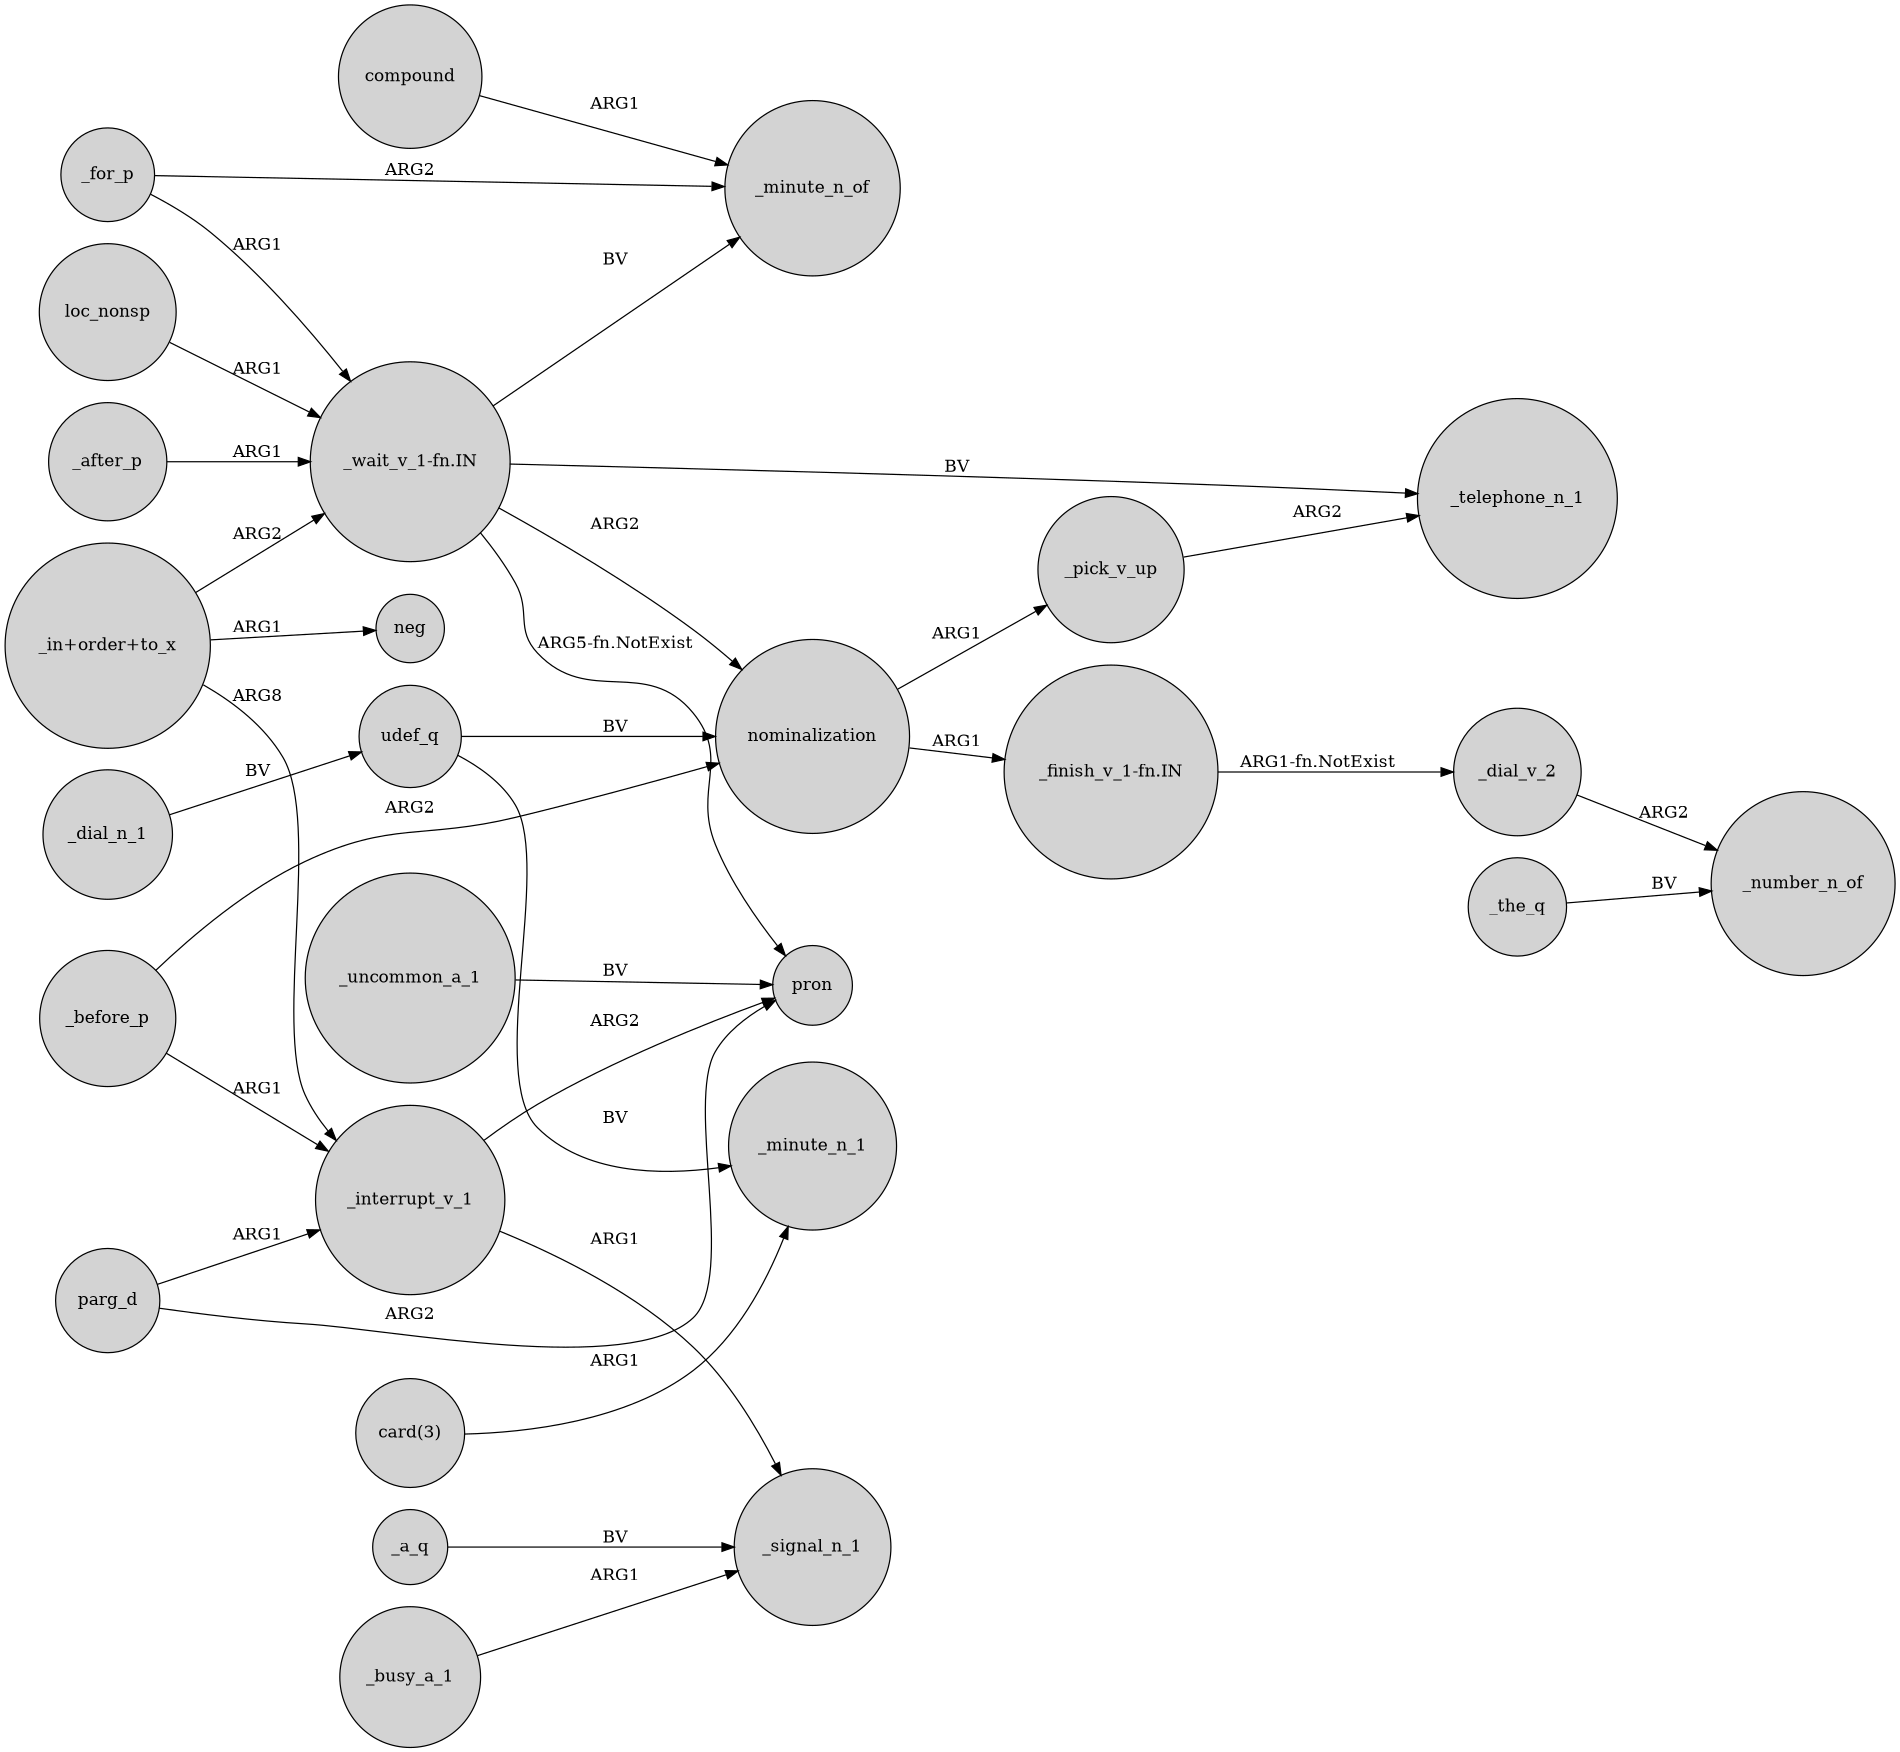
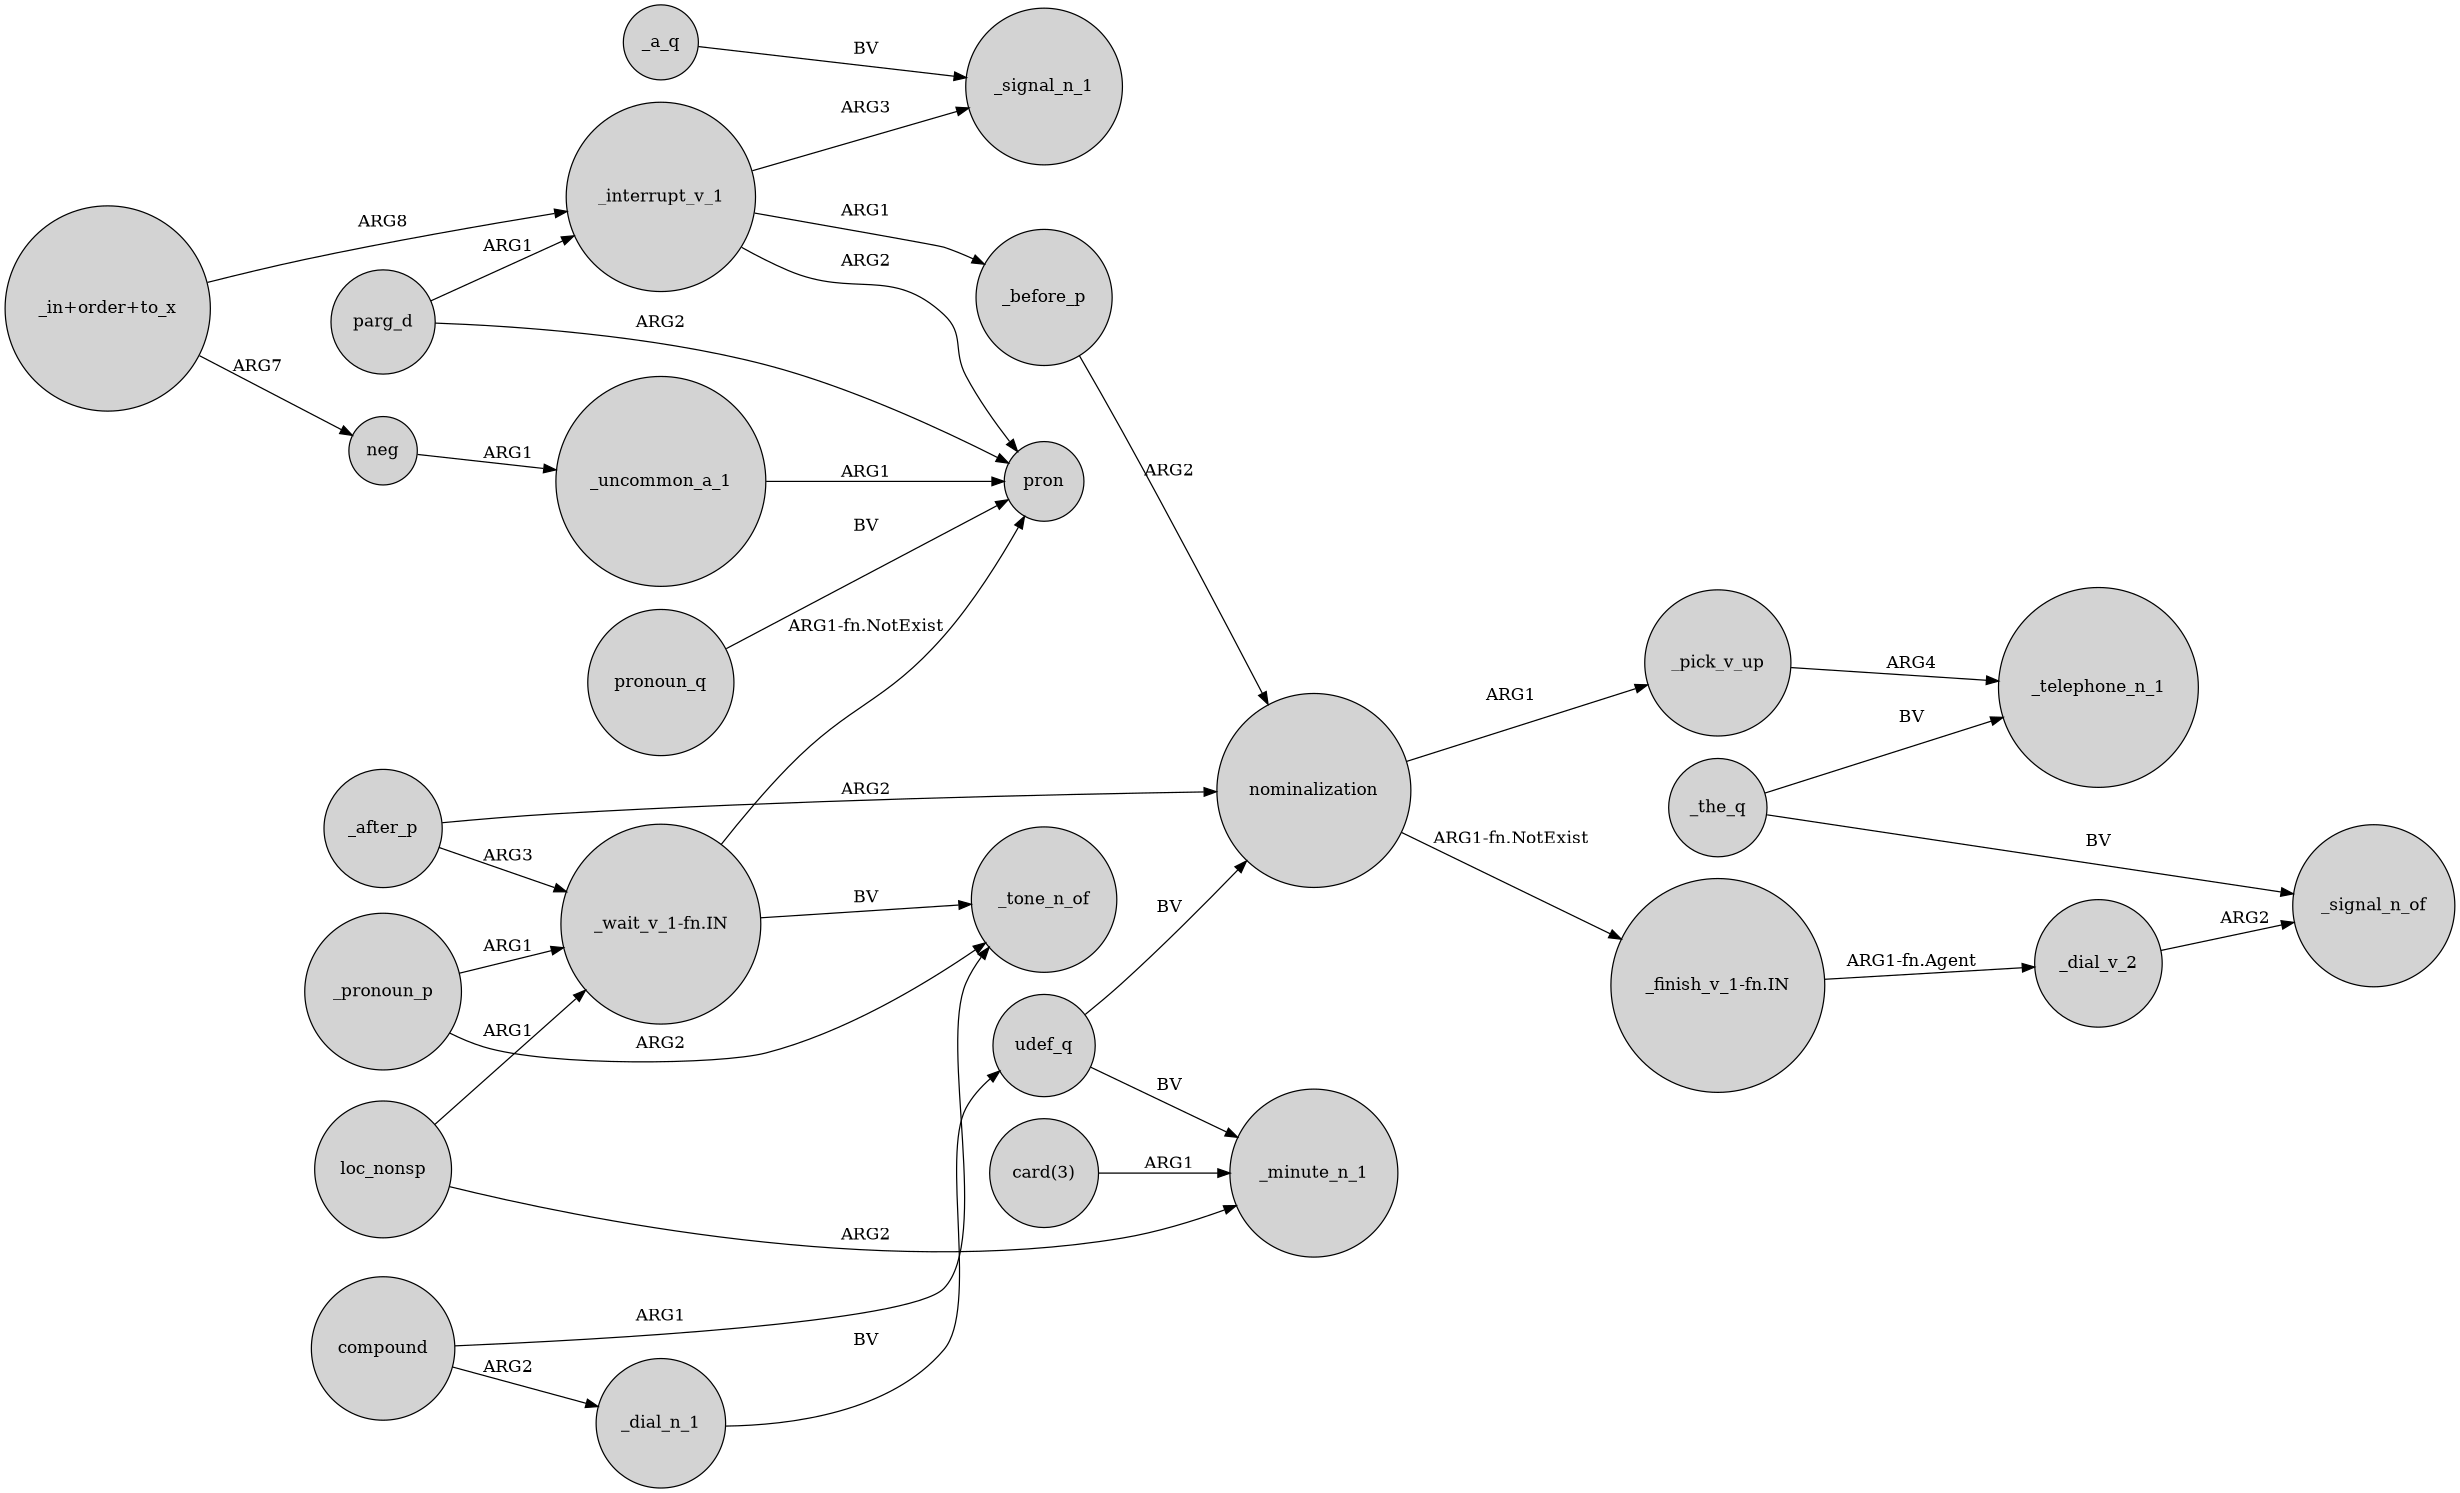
(108, 175) -> (383, 992)
(813, 188) -> (1044, 900)
(258, 453) -> (508, 856)
none -> (480, 461)
(958, 476) -> (1878, 757)
(1318, 513) -> (1912, 664)
(255, 556) -> none
(619, 579) -> (823, 802)
(258, 628) -> (258, 367)
(615, 644) -> (866, 627)
none -> (661, 683)
(957, 742) -> (1511, 839)
(1318, 763) -> (1912, 962)
(1803, 884) -> (2374, 906)
(615, 971) -> (866, 472)
(242, 1099) -> (865, 233)
(615, 1240) -> (866, 108)
none -> (837, 1248)
none -> (519, 1385)
(410, 1677) -> none
